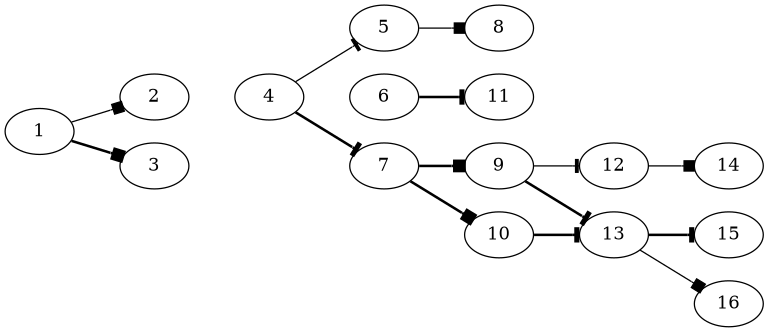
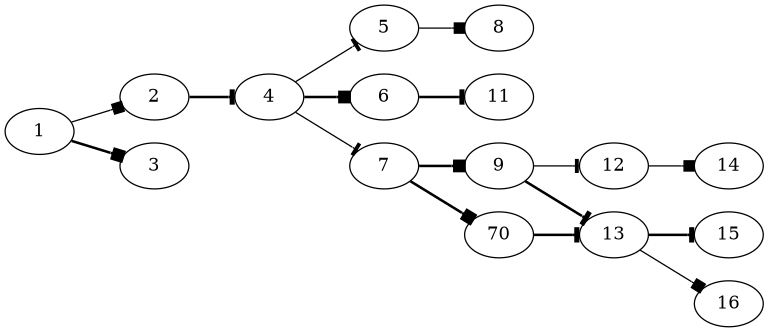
none -> (209, 97)
none -> (321, 97)
(324, 130) -> (324, 130)
(499, 235) -> (499, 235)
